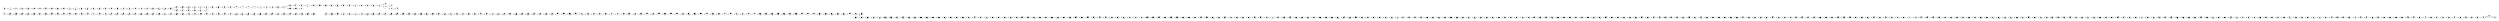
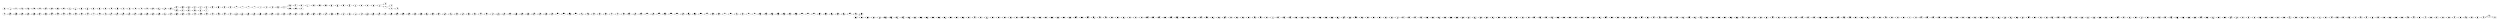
none -> (320, 14)
